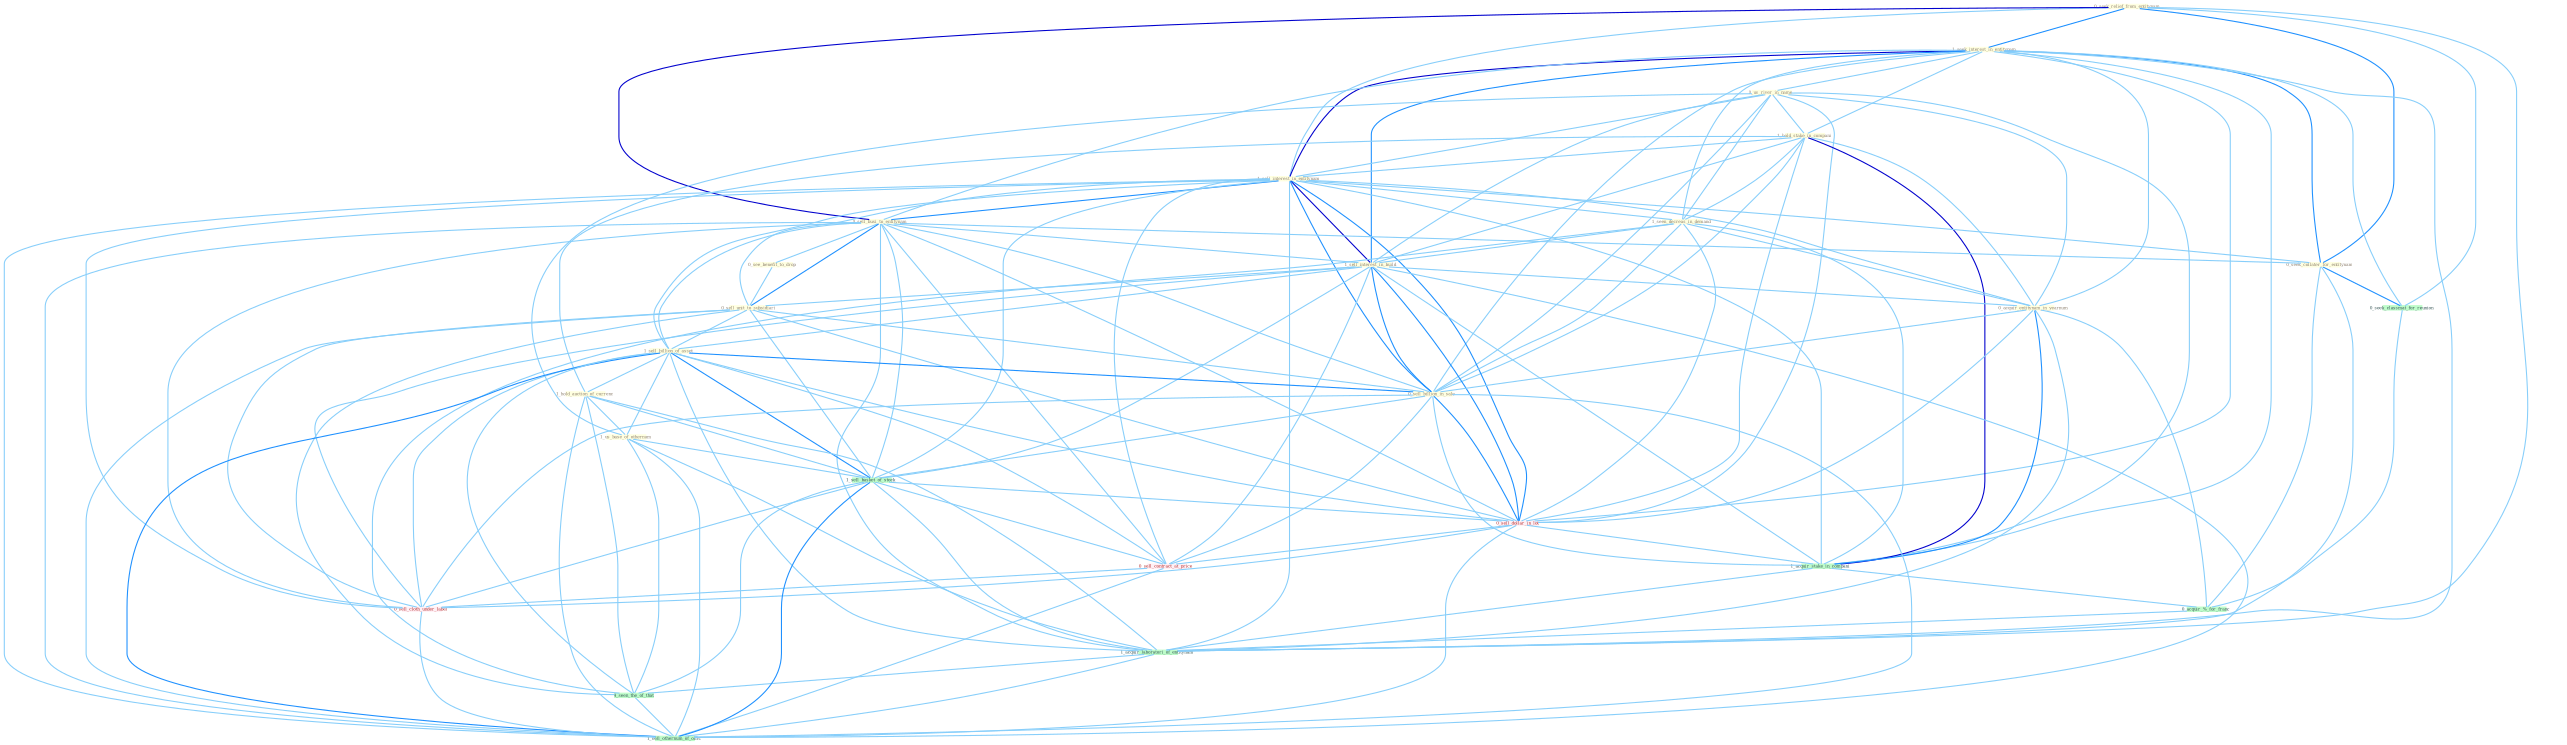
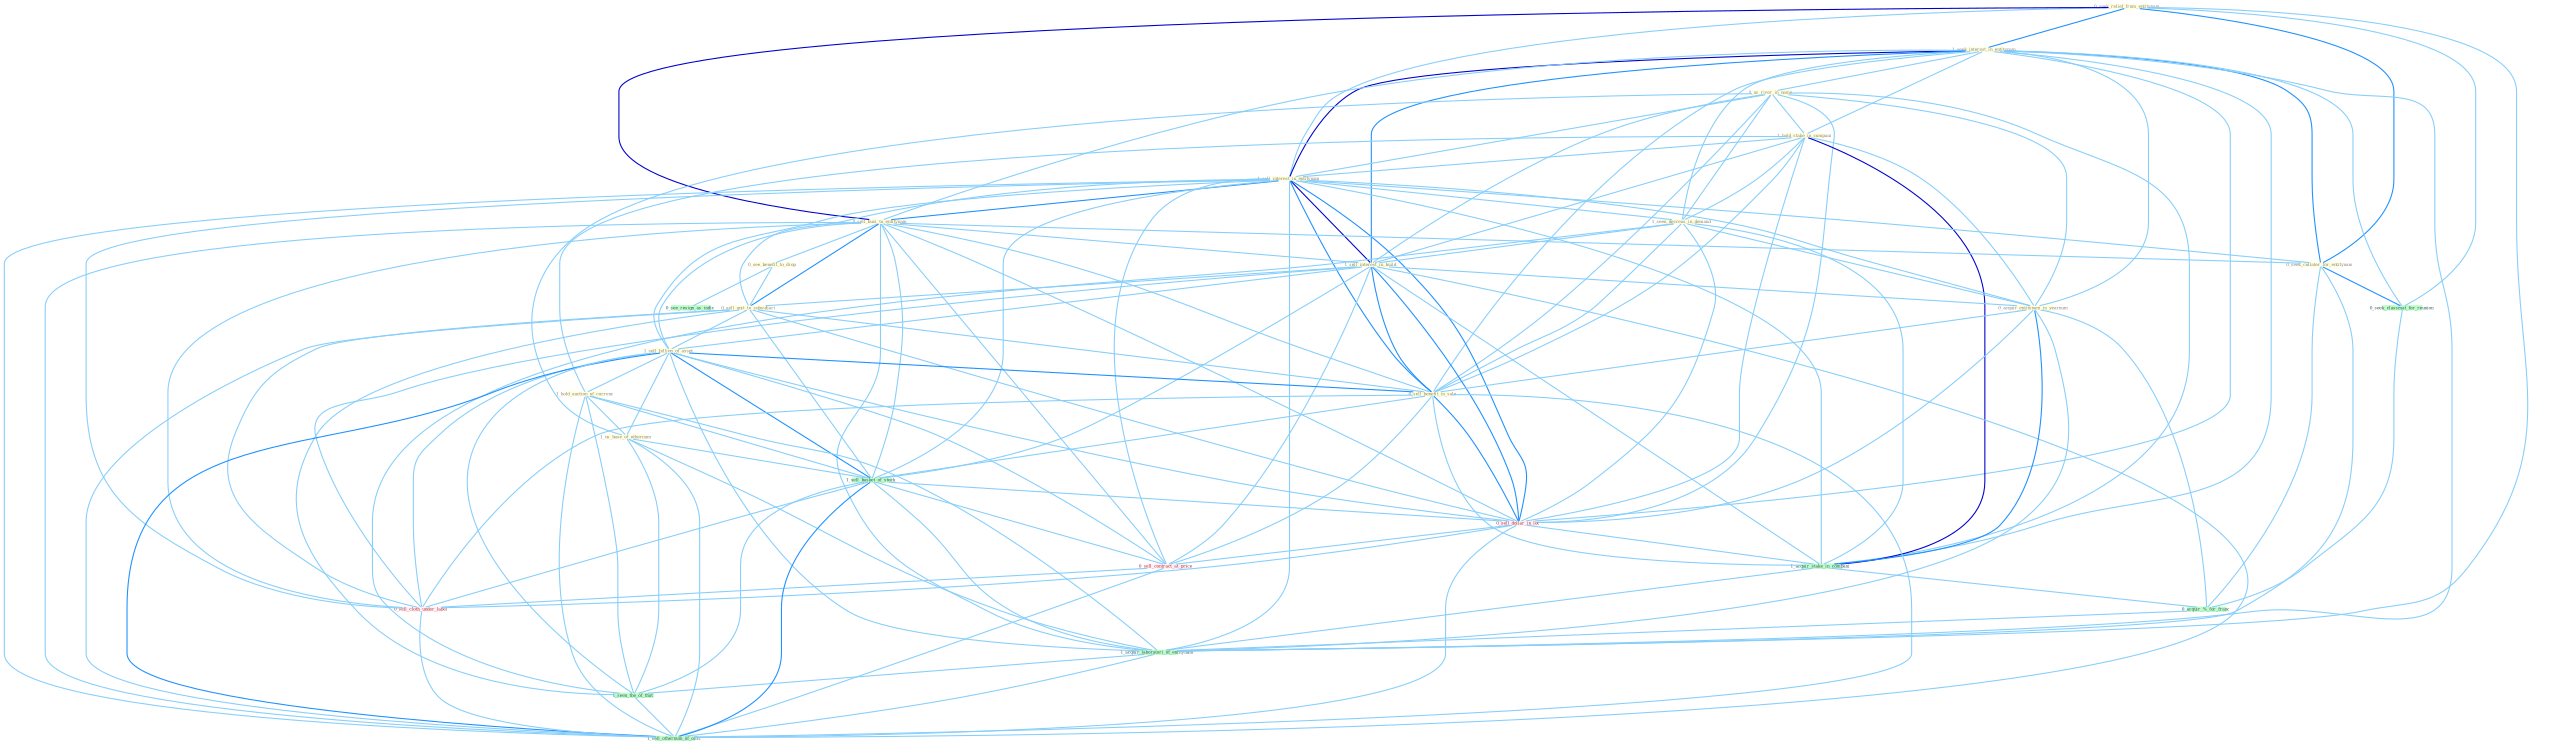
none -> (691, 308)
(1433, 394) -> (1433, 394)
(634, 695) -> (634, 695)
